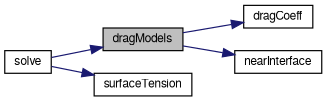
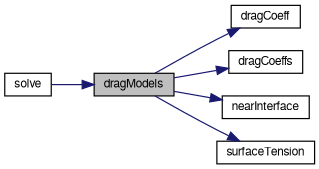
none -> (266, 62)
(67, 70) -> (191, 116)
